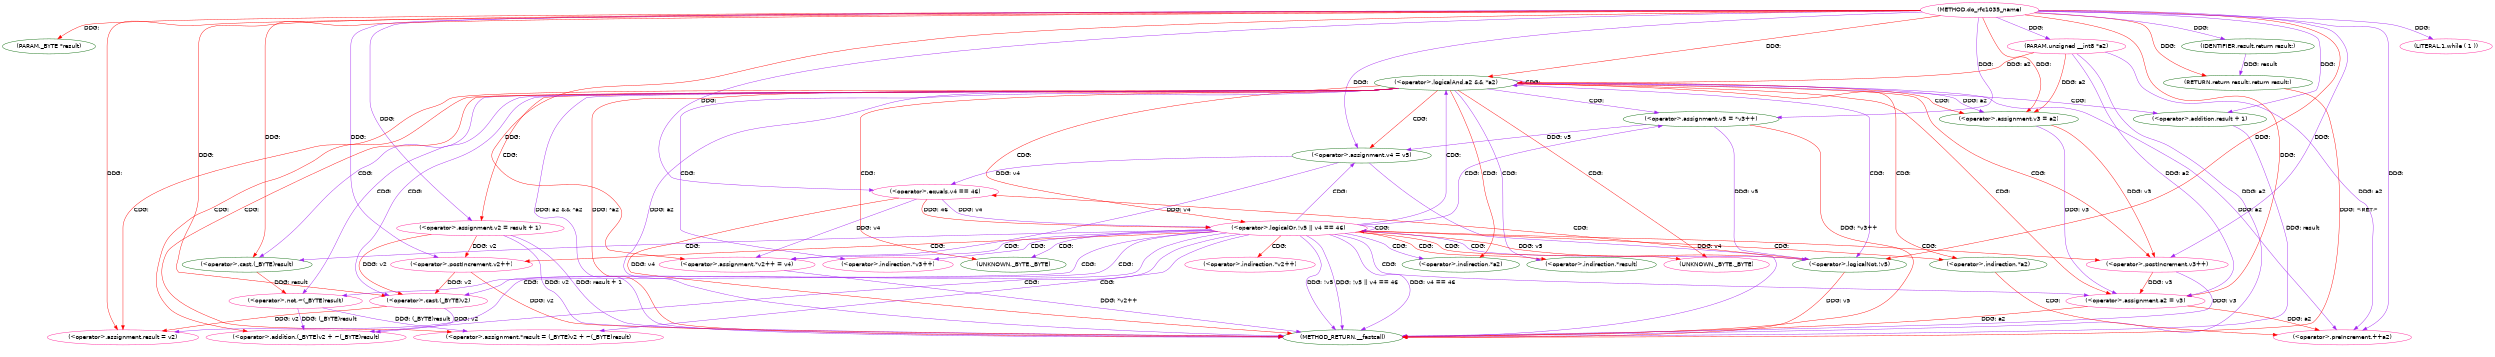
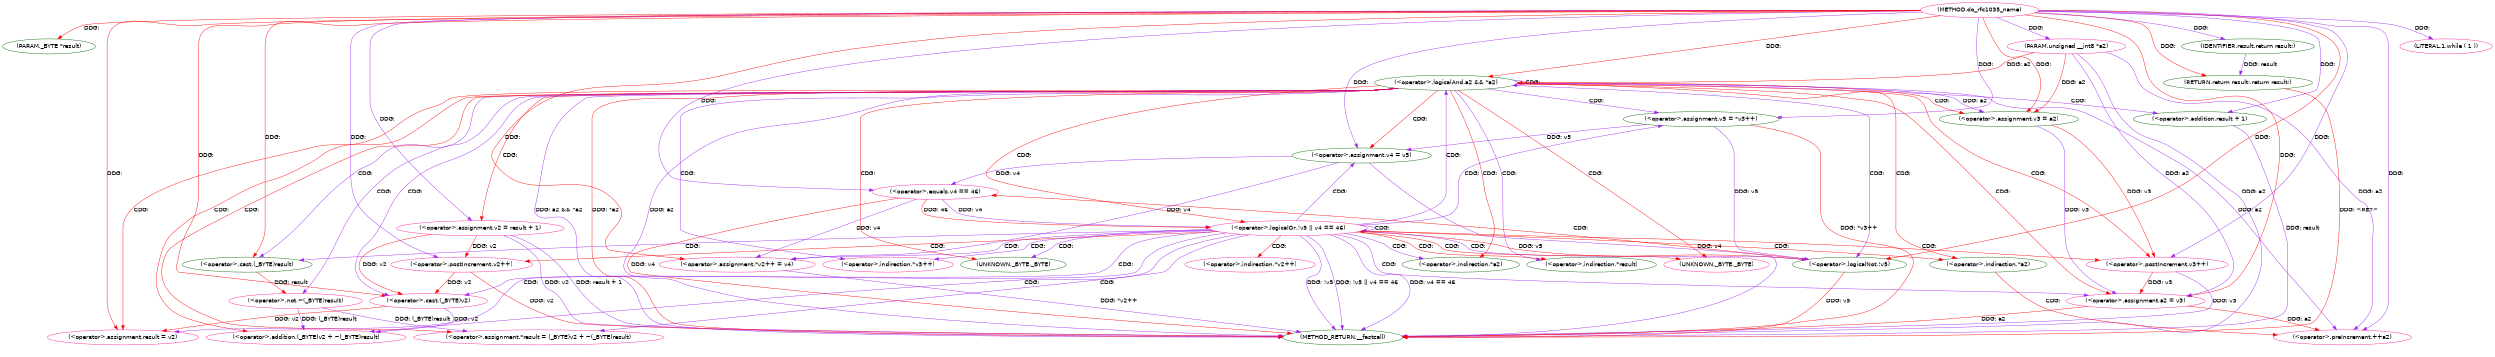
(787, 278) -> none
